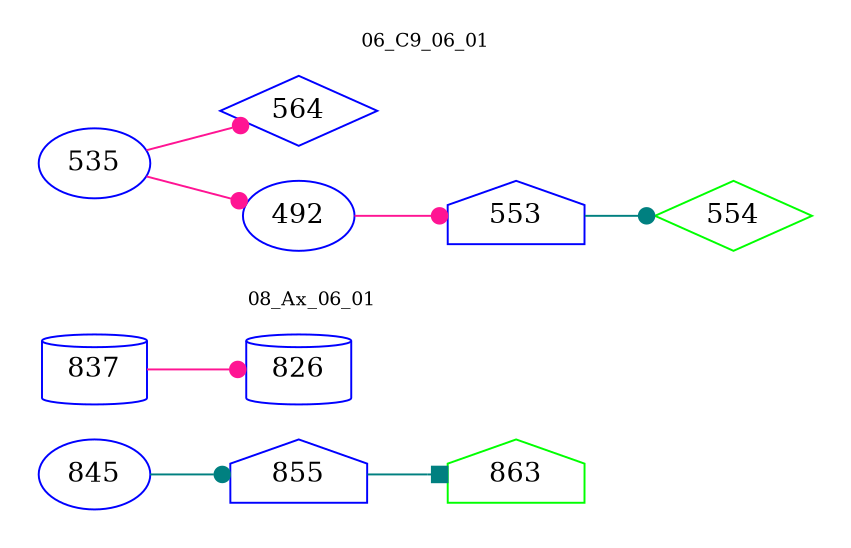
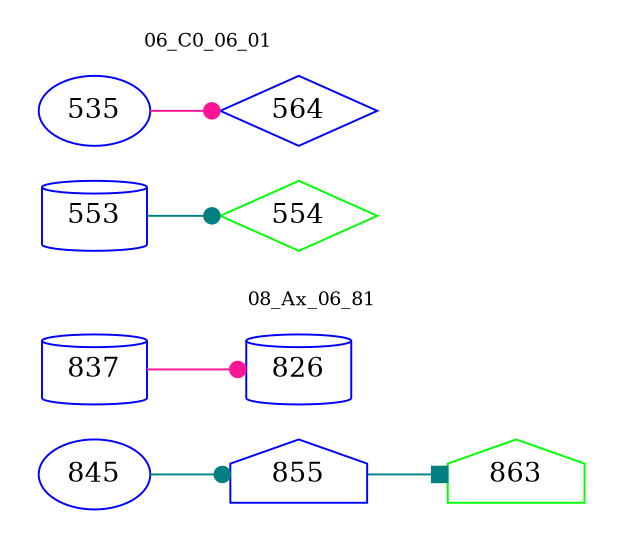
(426, 42) -> (208, 42)
(299, 216) -> none
(516, 216) -> (94, 216)
(312, 300) -> (312, 300)
